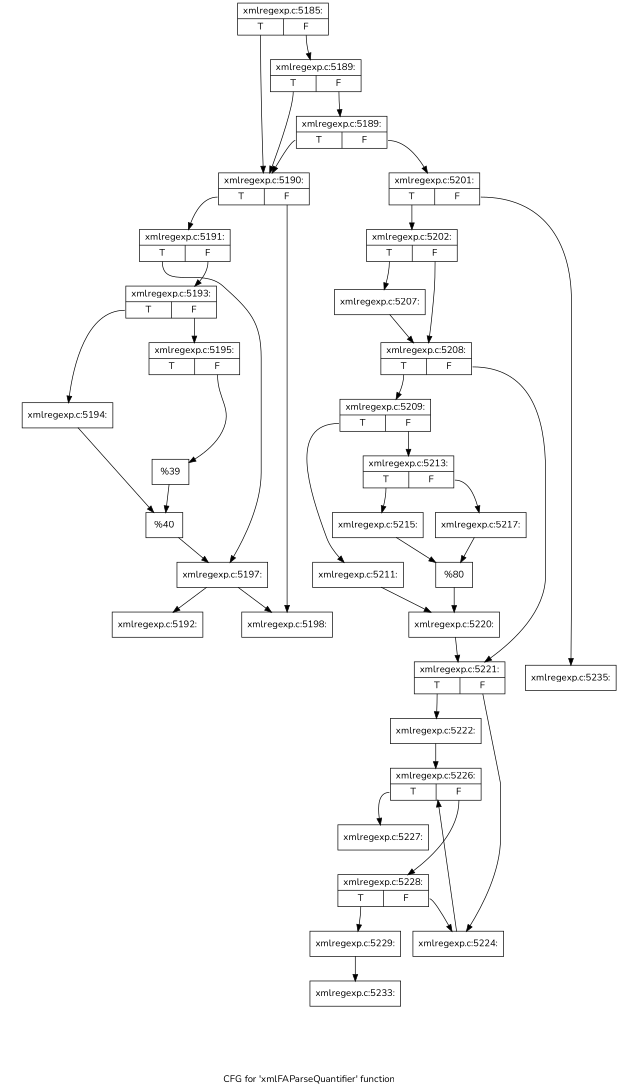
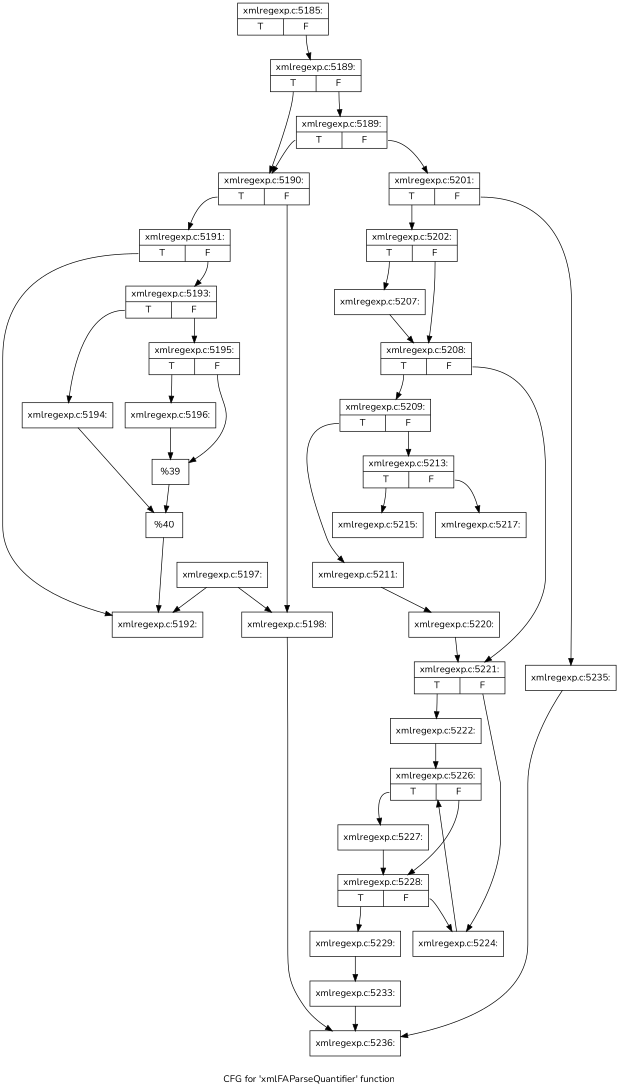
(261, 101) -> none
(261, 382) -> (3, 417)
none -> (170, 415)
(191, 548) -> (161, 571)
(454, 575) -> none
none -> (383, 859)
none -> (355, 1043)
